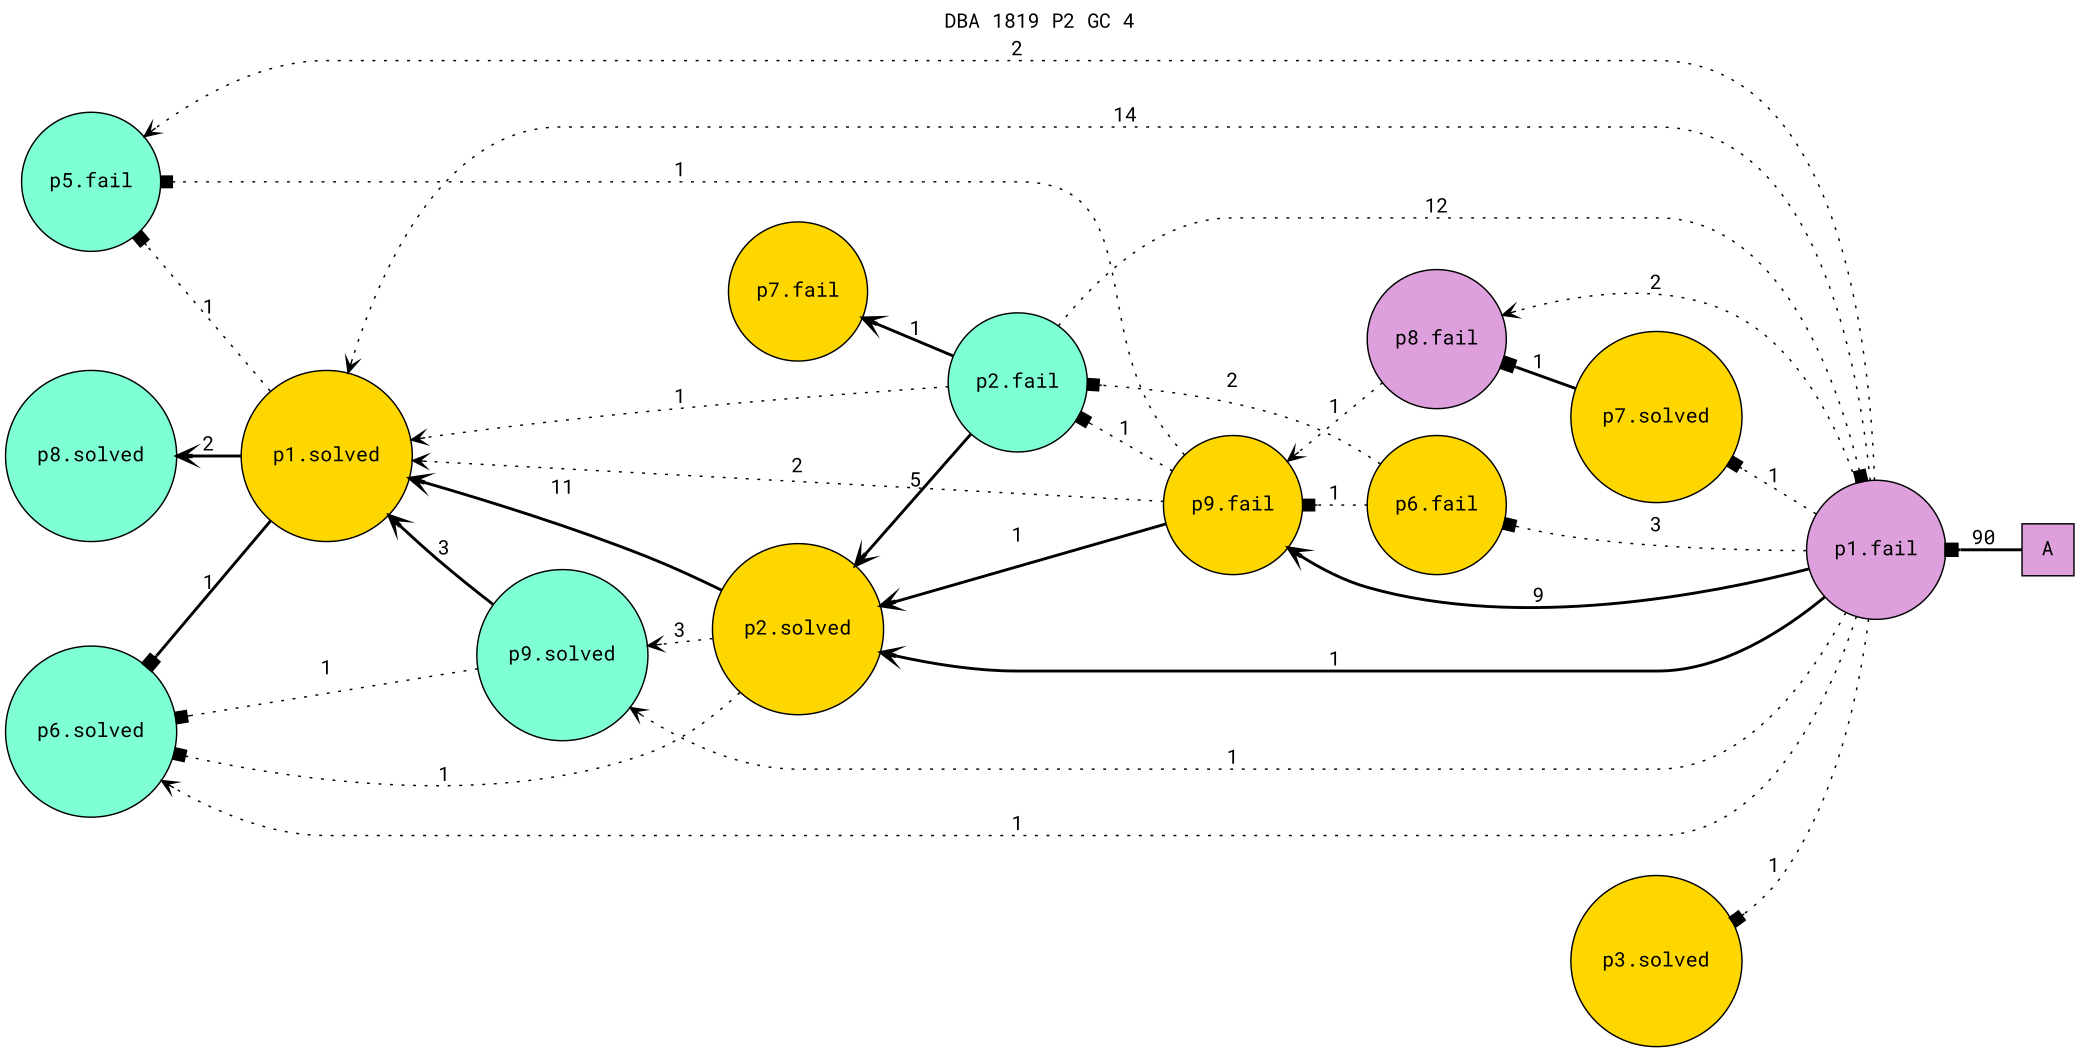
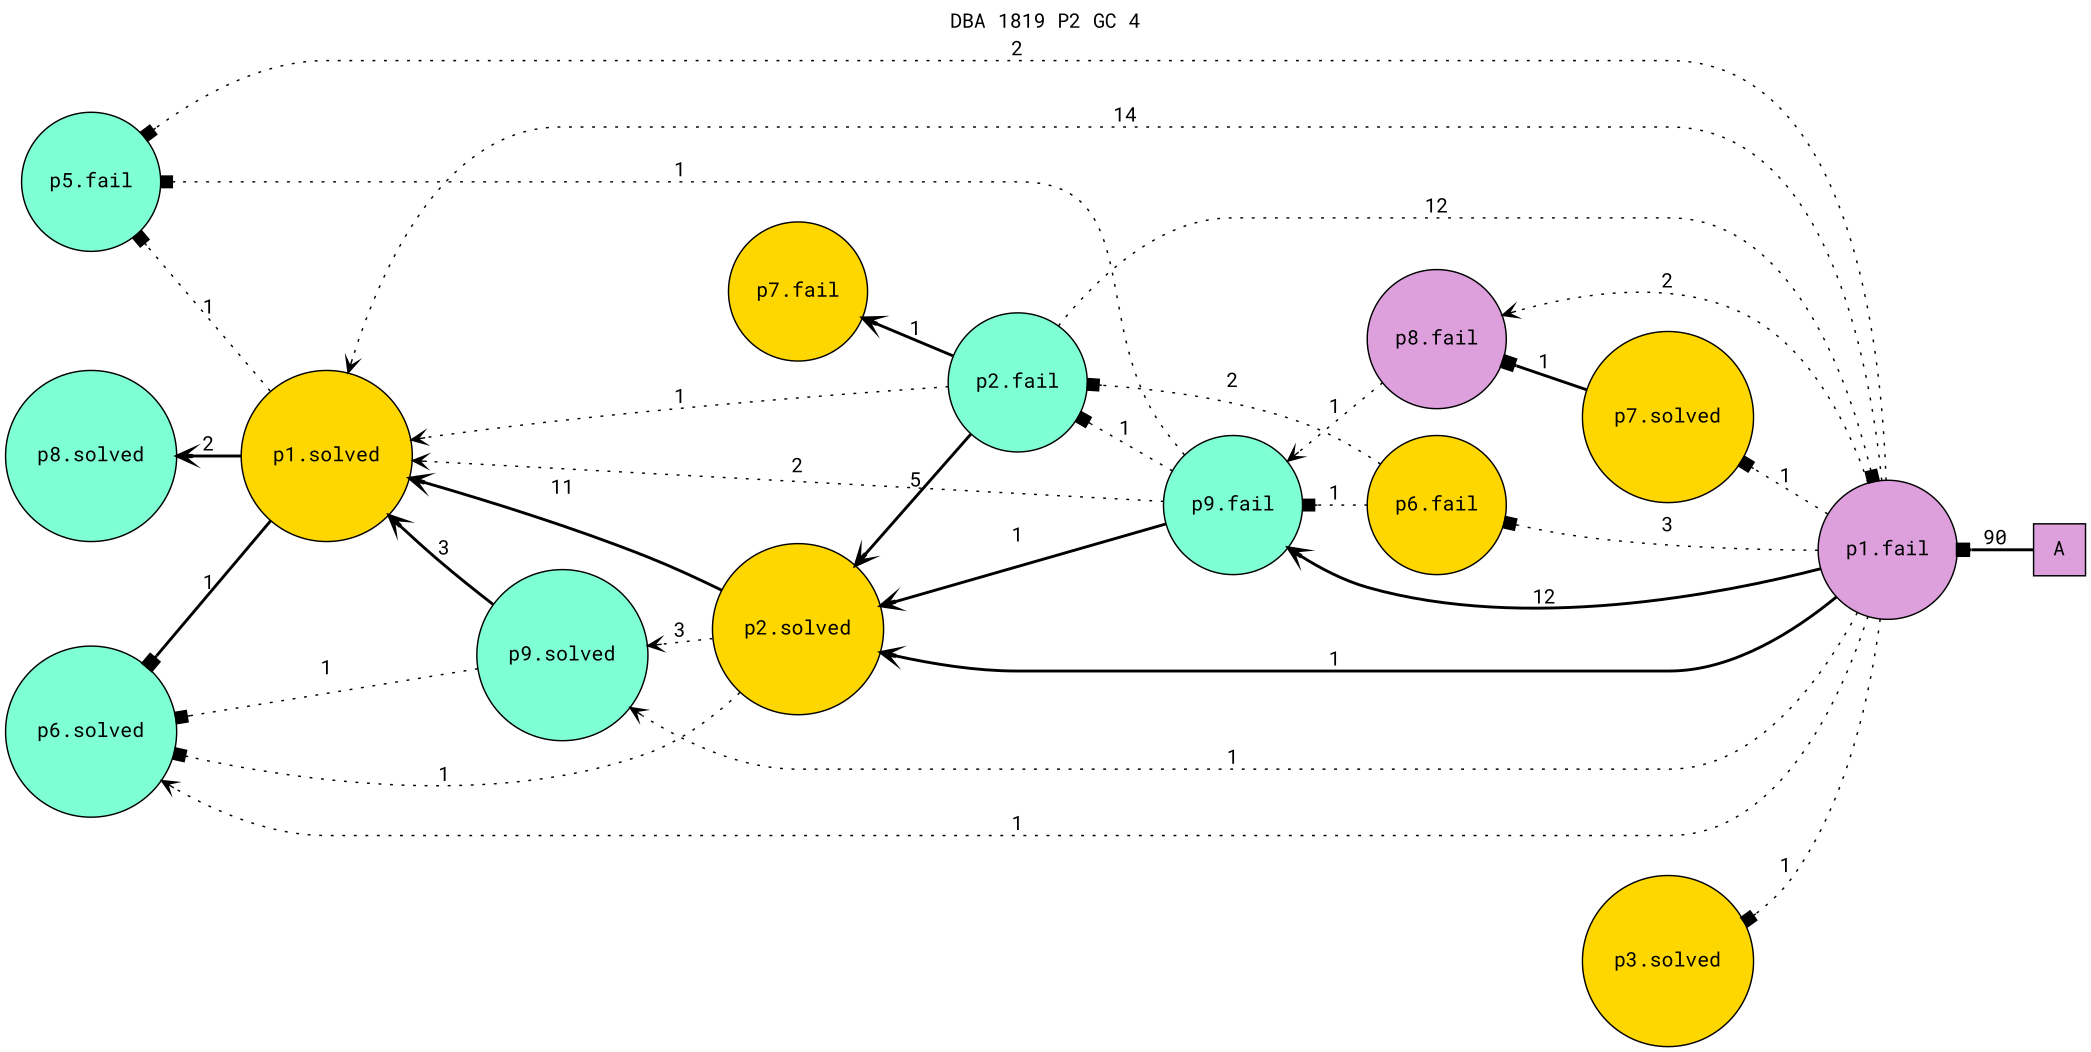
(1158, 61) -> (1164, 61)
(1233, 505) -> (1233, 505)
(1539, 597) -> (1544, 598)
